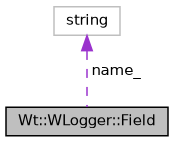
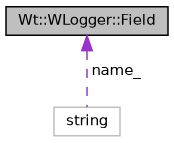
(87, 79) -> (87, 79)
